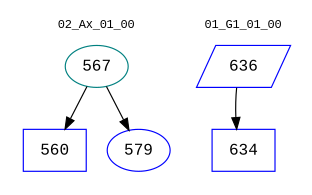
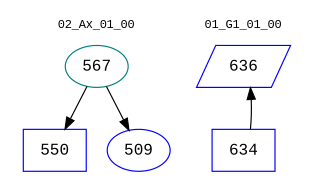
(236, 103) -> (251, 114)
(55, 150) -> (55, 150)
(139, 150) -> (139, 150)
